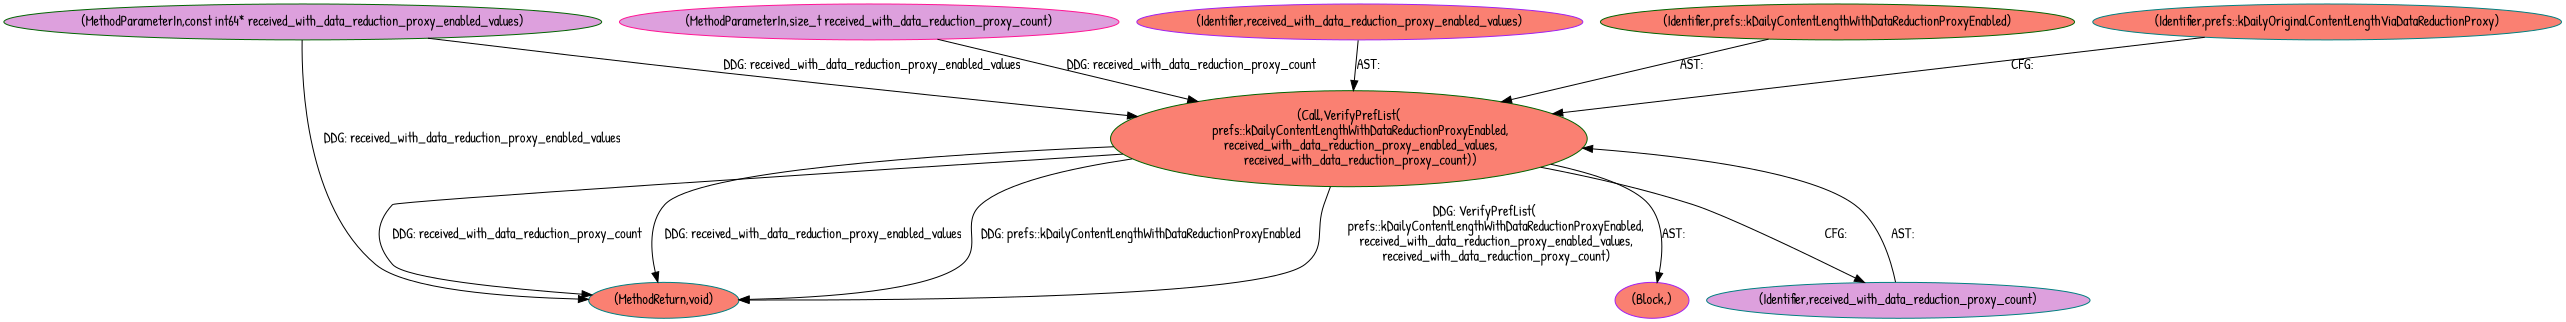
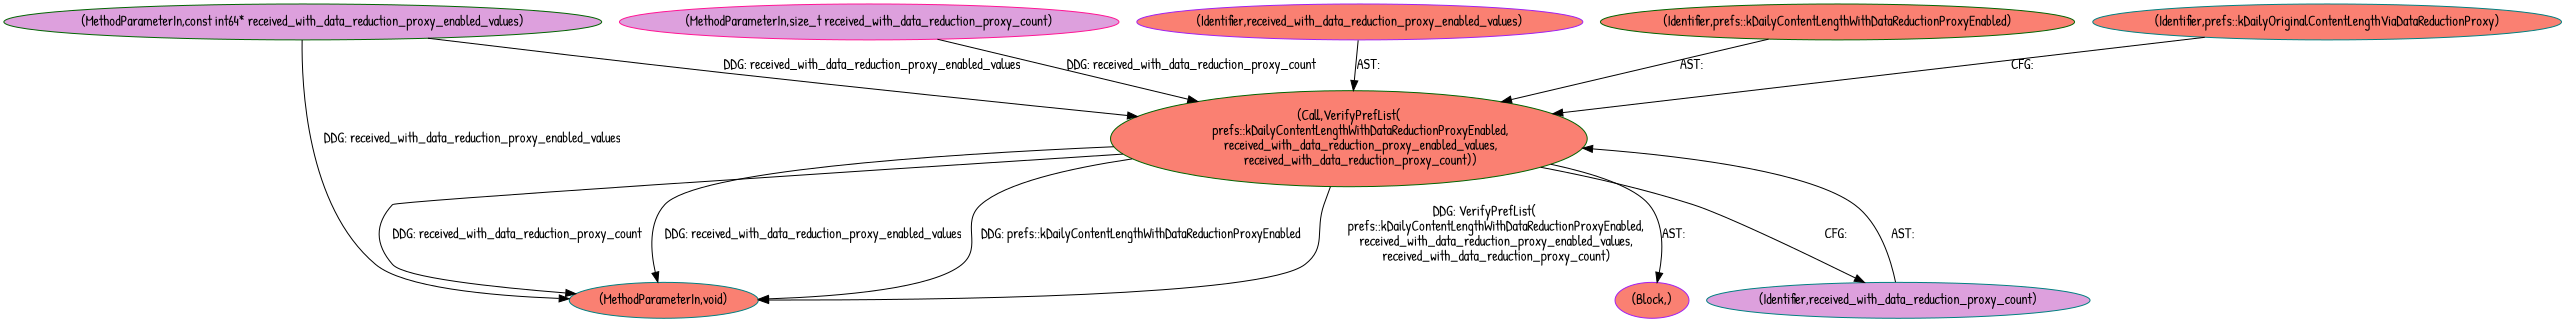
(664, 300) -> (664, 300)
